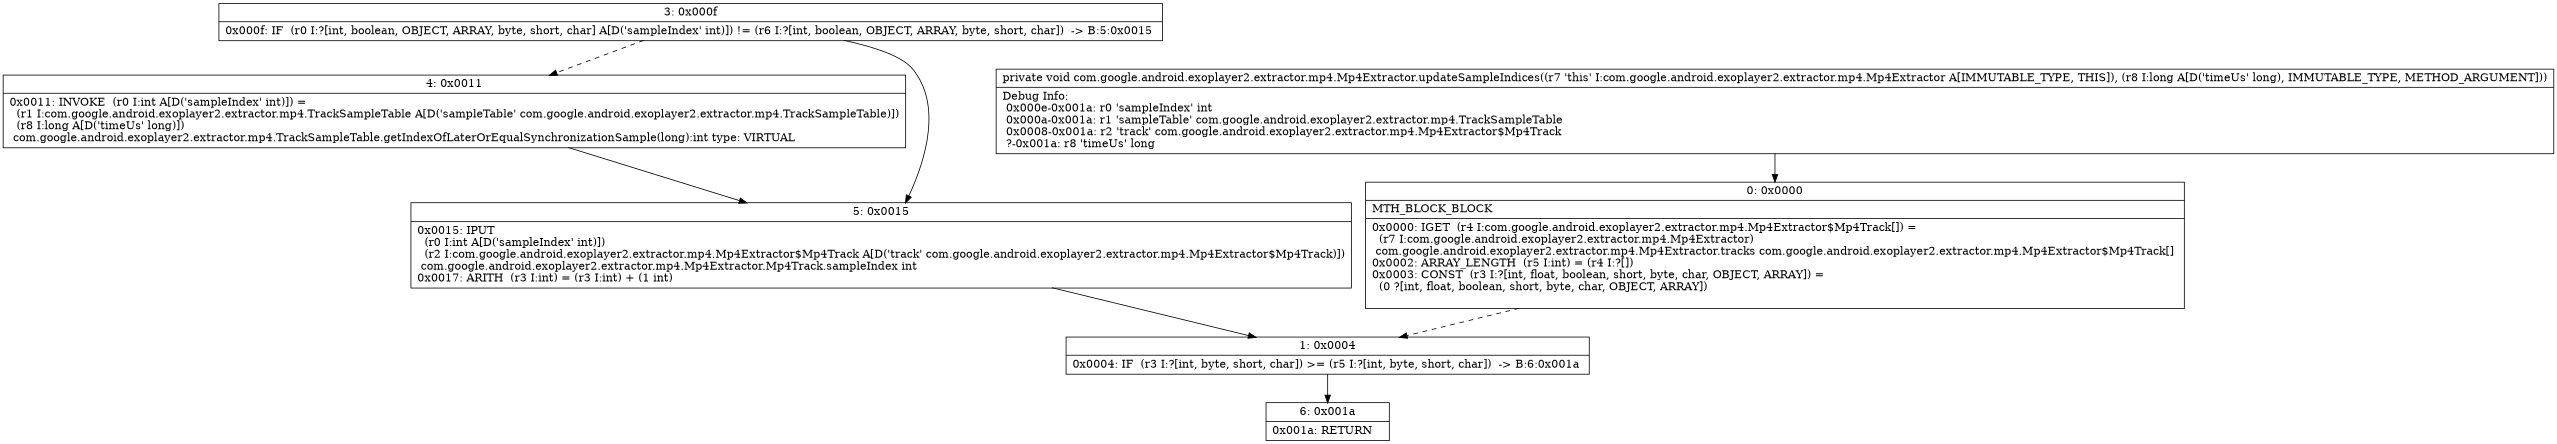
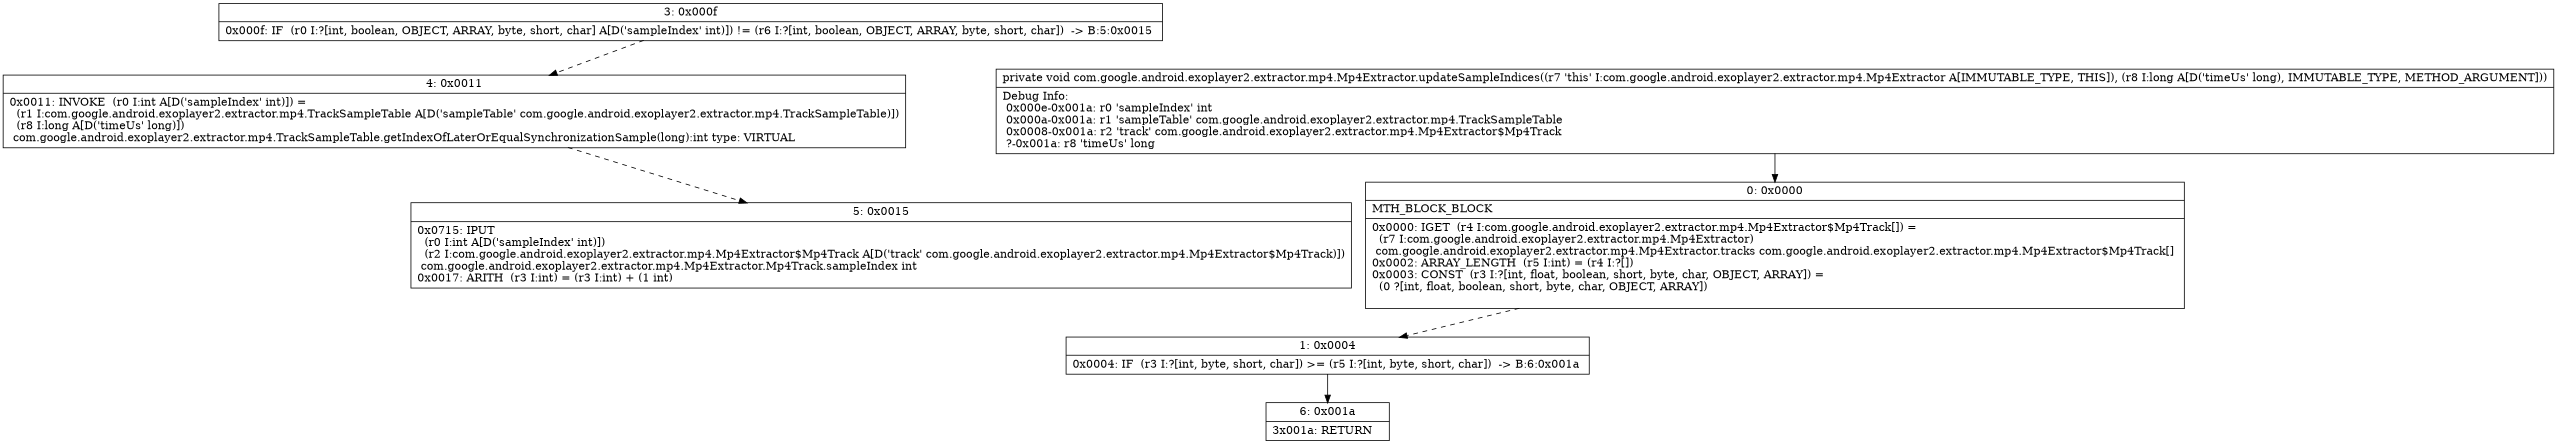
(926, 95) -> none
(654, 174) -> (654, 174)
(460, 231) -> (460, 231)
(1150, 312) -> none
(1328, 431) -> (1328, 431)
